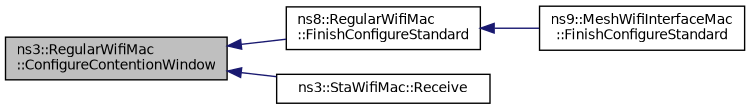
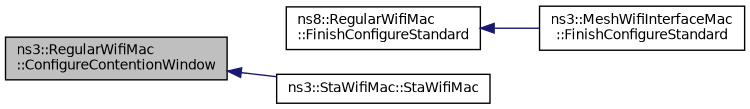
(642, 28) -> (642, 28)
(264, 42) -> none
(383, 89) -> (383, 89)
